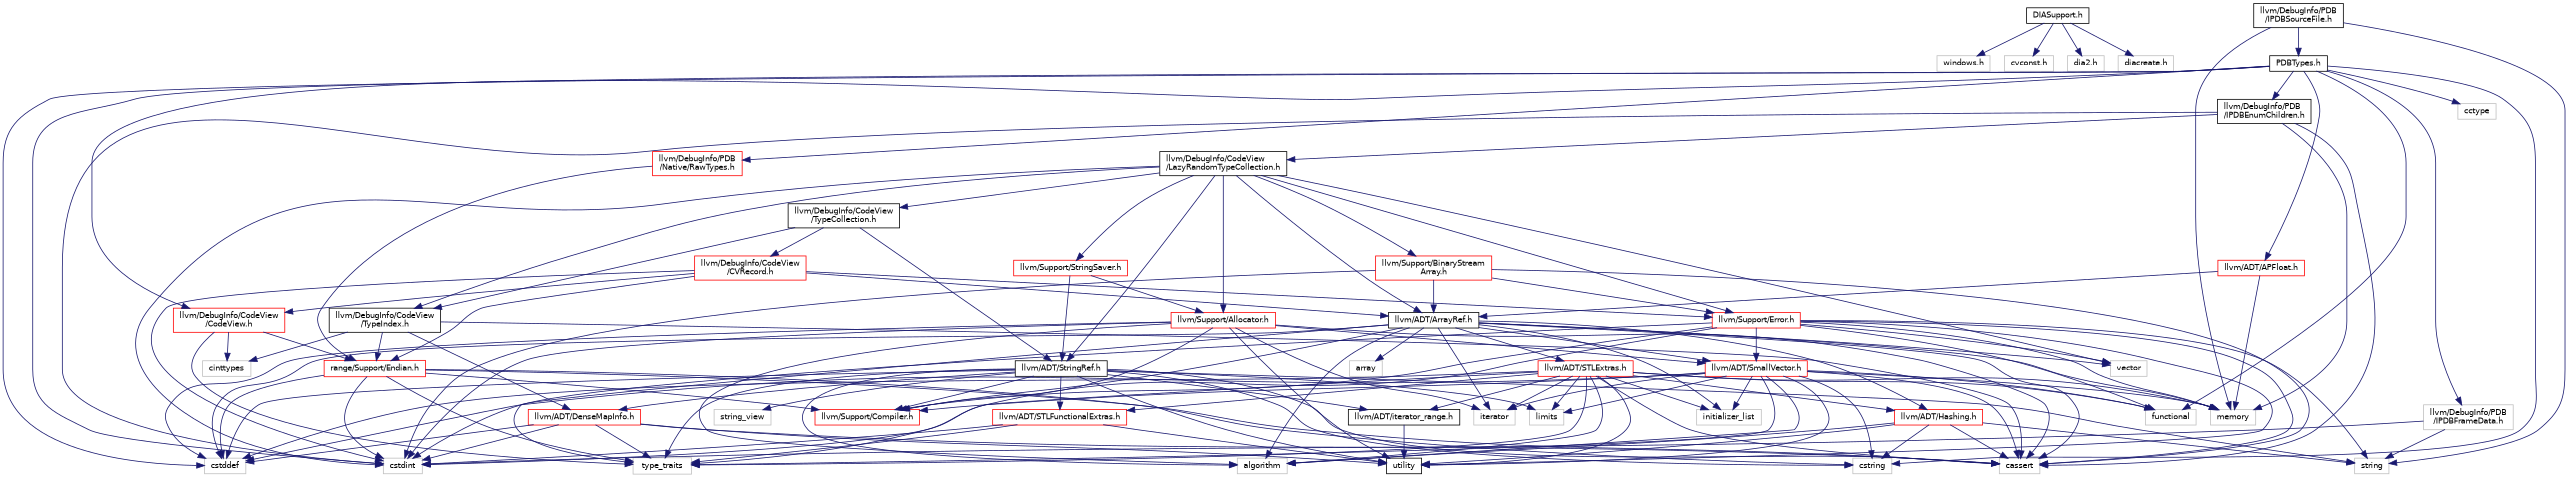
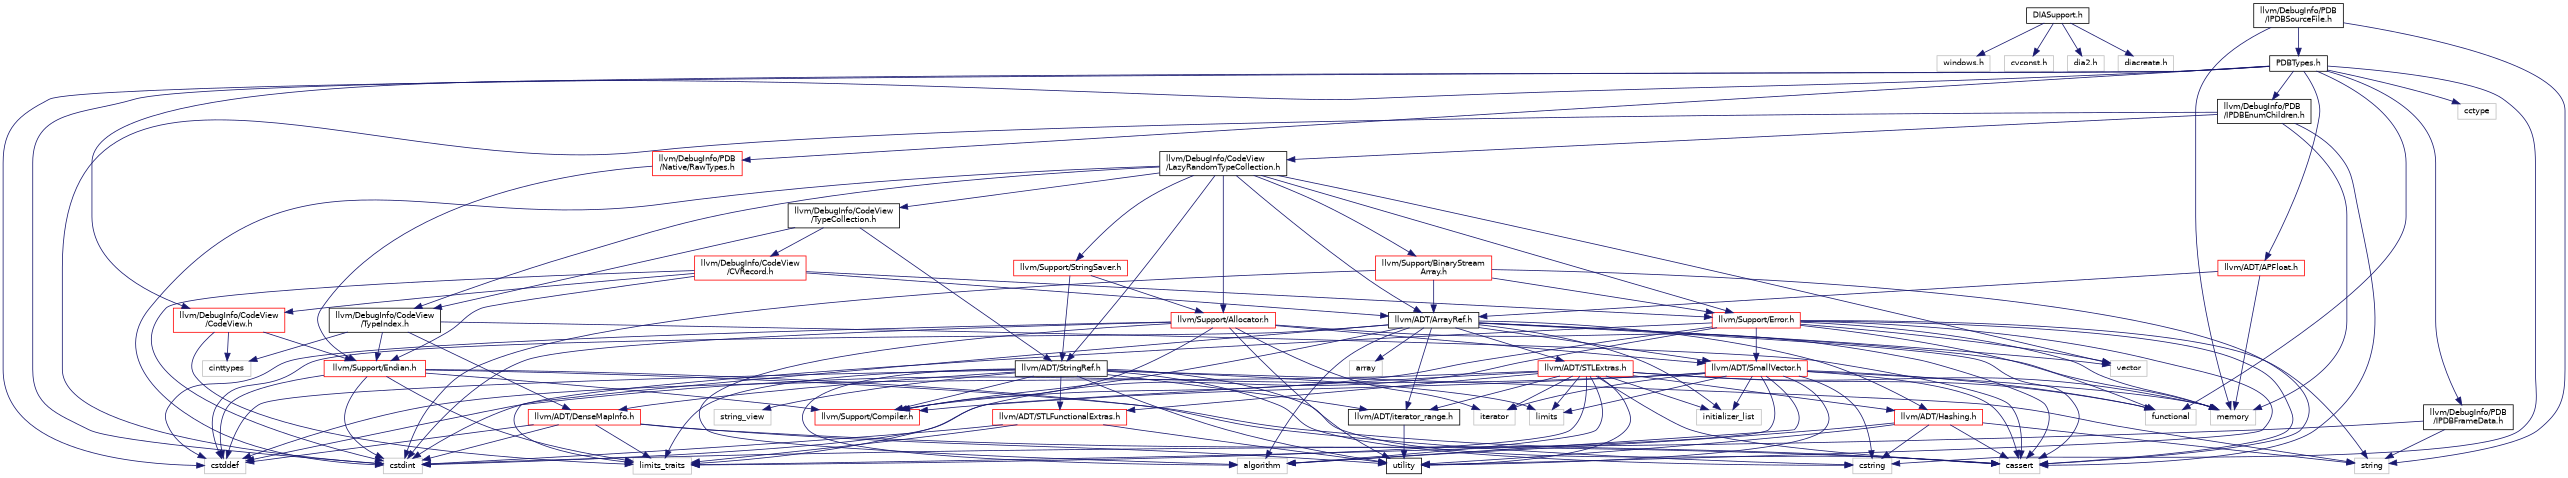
(375, 369) -> (375, 369)
(1464, 369) -> (1420, 365)
(2468, 417) -> (2468, 417)
(662, 466) -> (662, 466)
